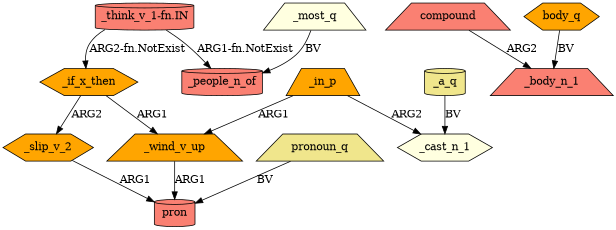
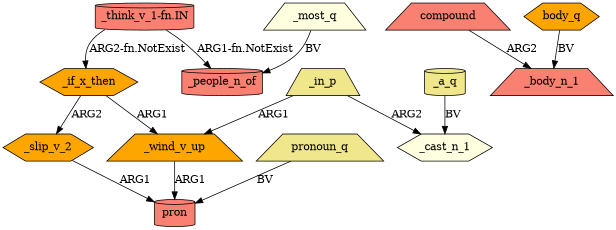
(323, 82) -> (323, 82)
